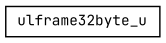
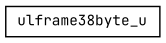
(83, 22) -> (83, 22)
